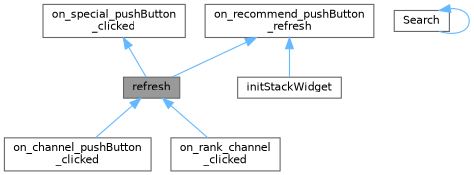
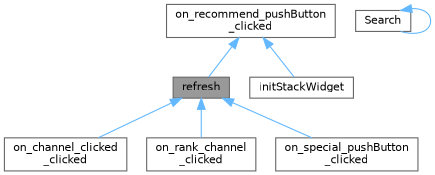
(289, 21) -> (251, 21)
(137, 62) -> (272, 120)
(78, 154) -> (66, 154)
